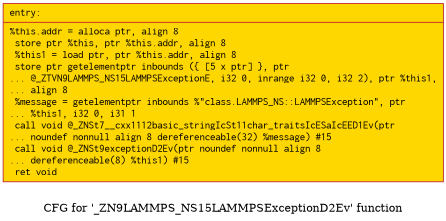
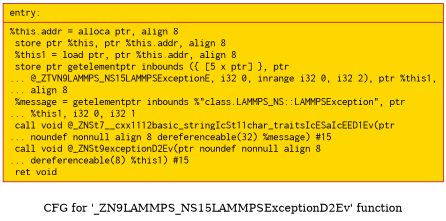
(73, 113) -> (73, 113)
